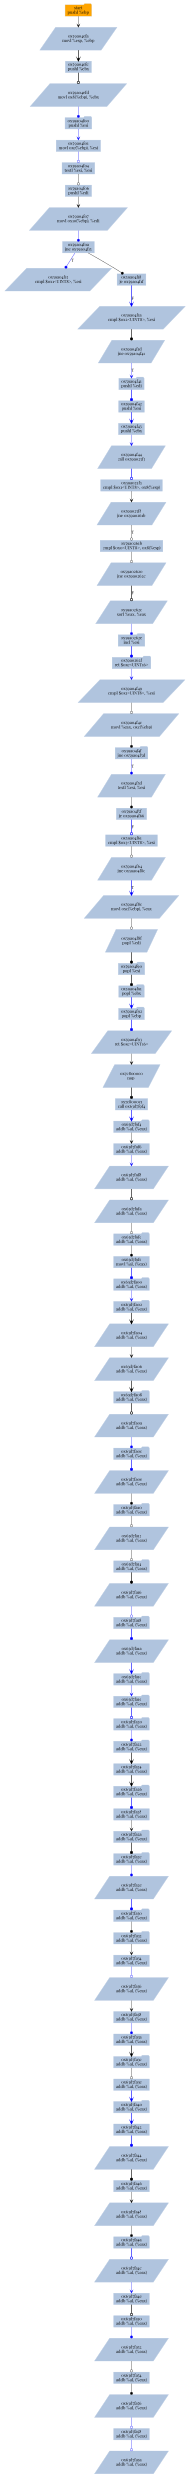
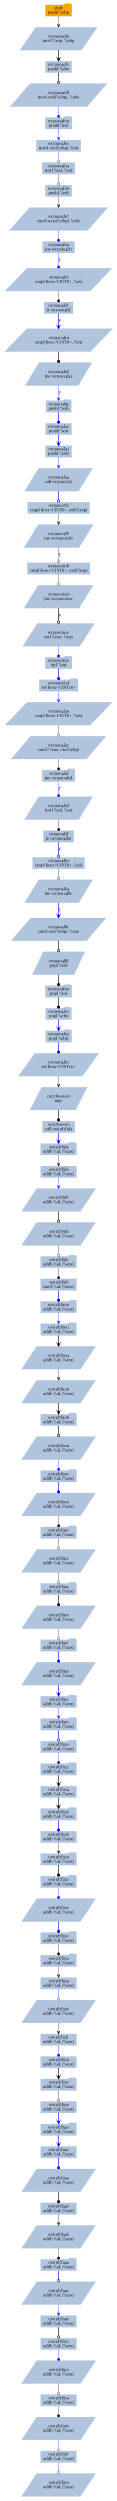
(105, 262) -> (59, 295)
(131, 923) -> (59, 945)
